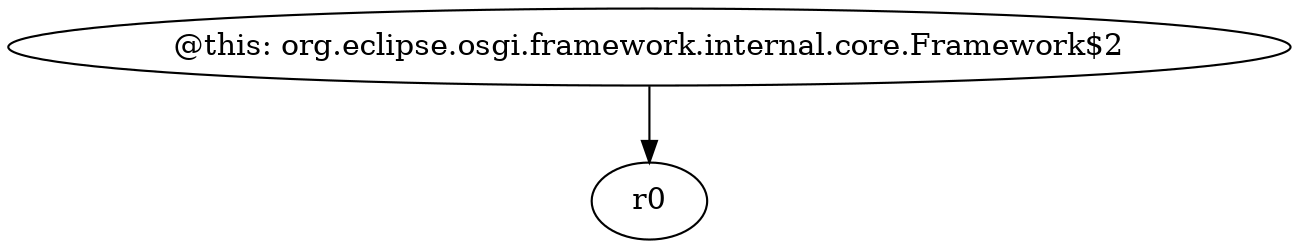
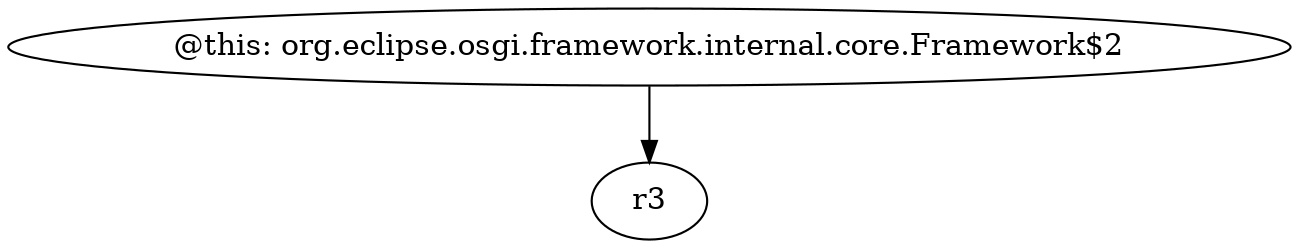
(649, 201) -> (649, 201)
